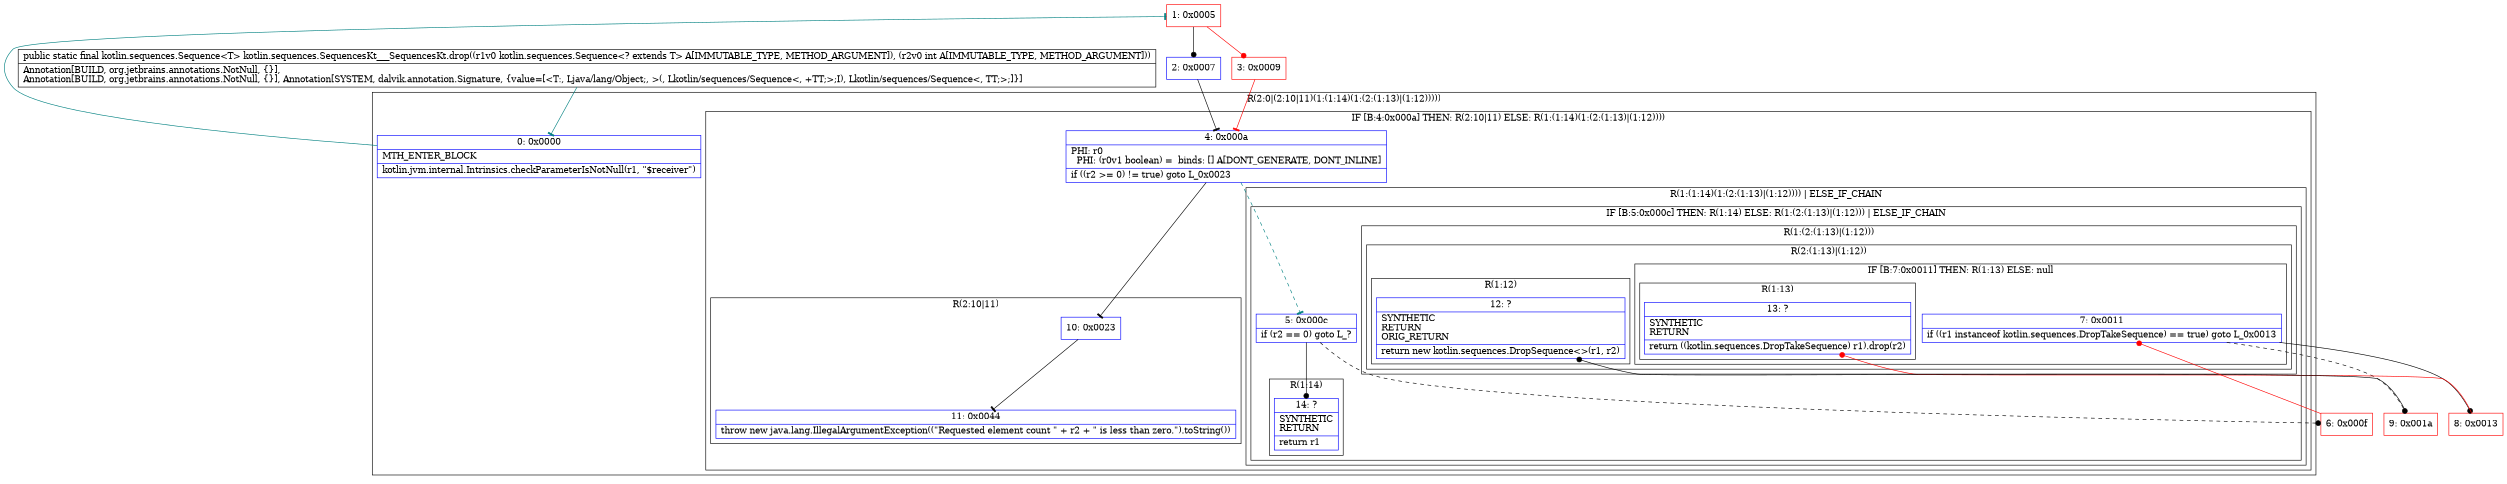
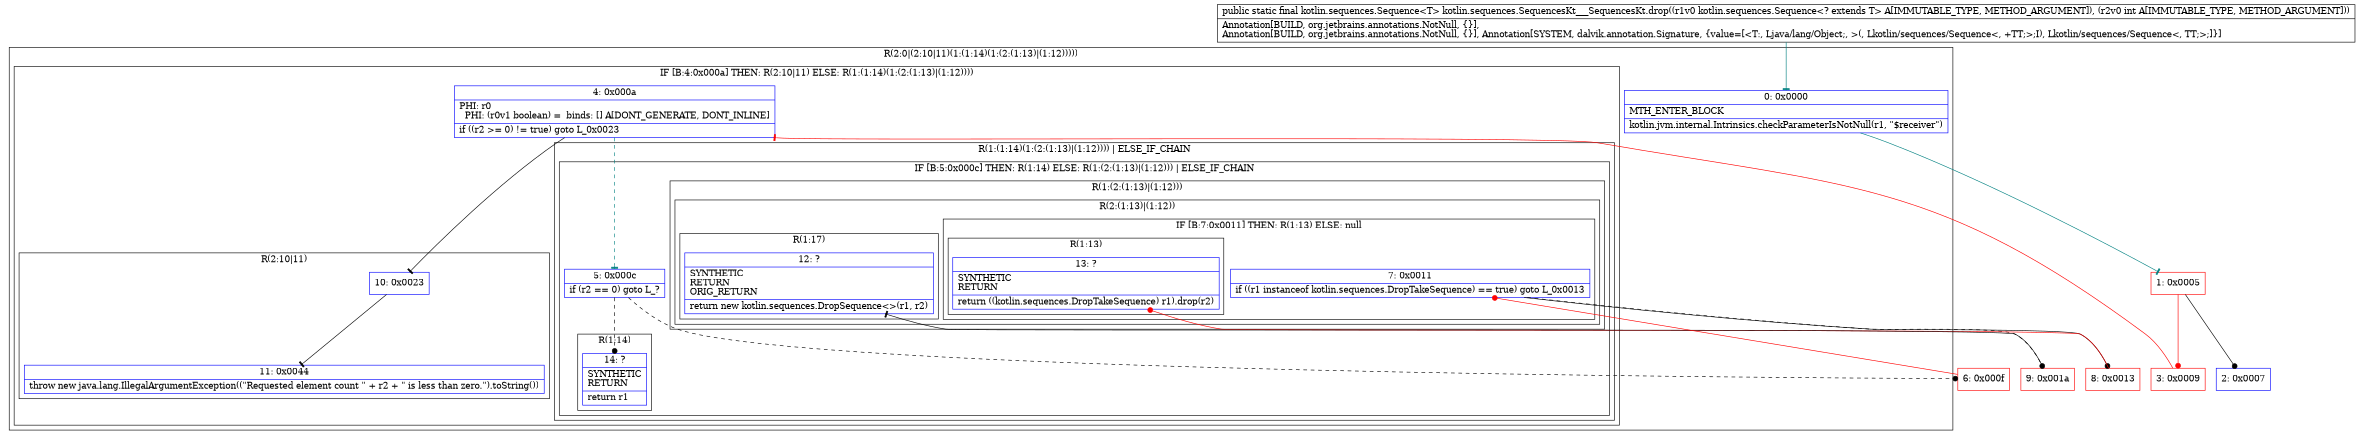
(1207, 104) -> none
(1501, 285) -> (809, 241)
(1306, 368) -> (615, 323)
(2002, 374) -> (1473, 330)
